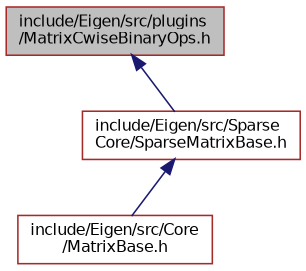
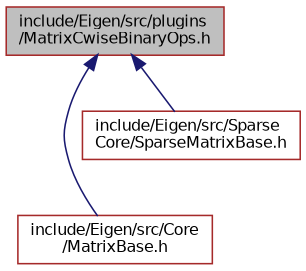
(148, 194) -> (65, 143)
